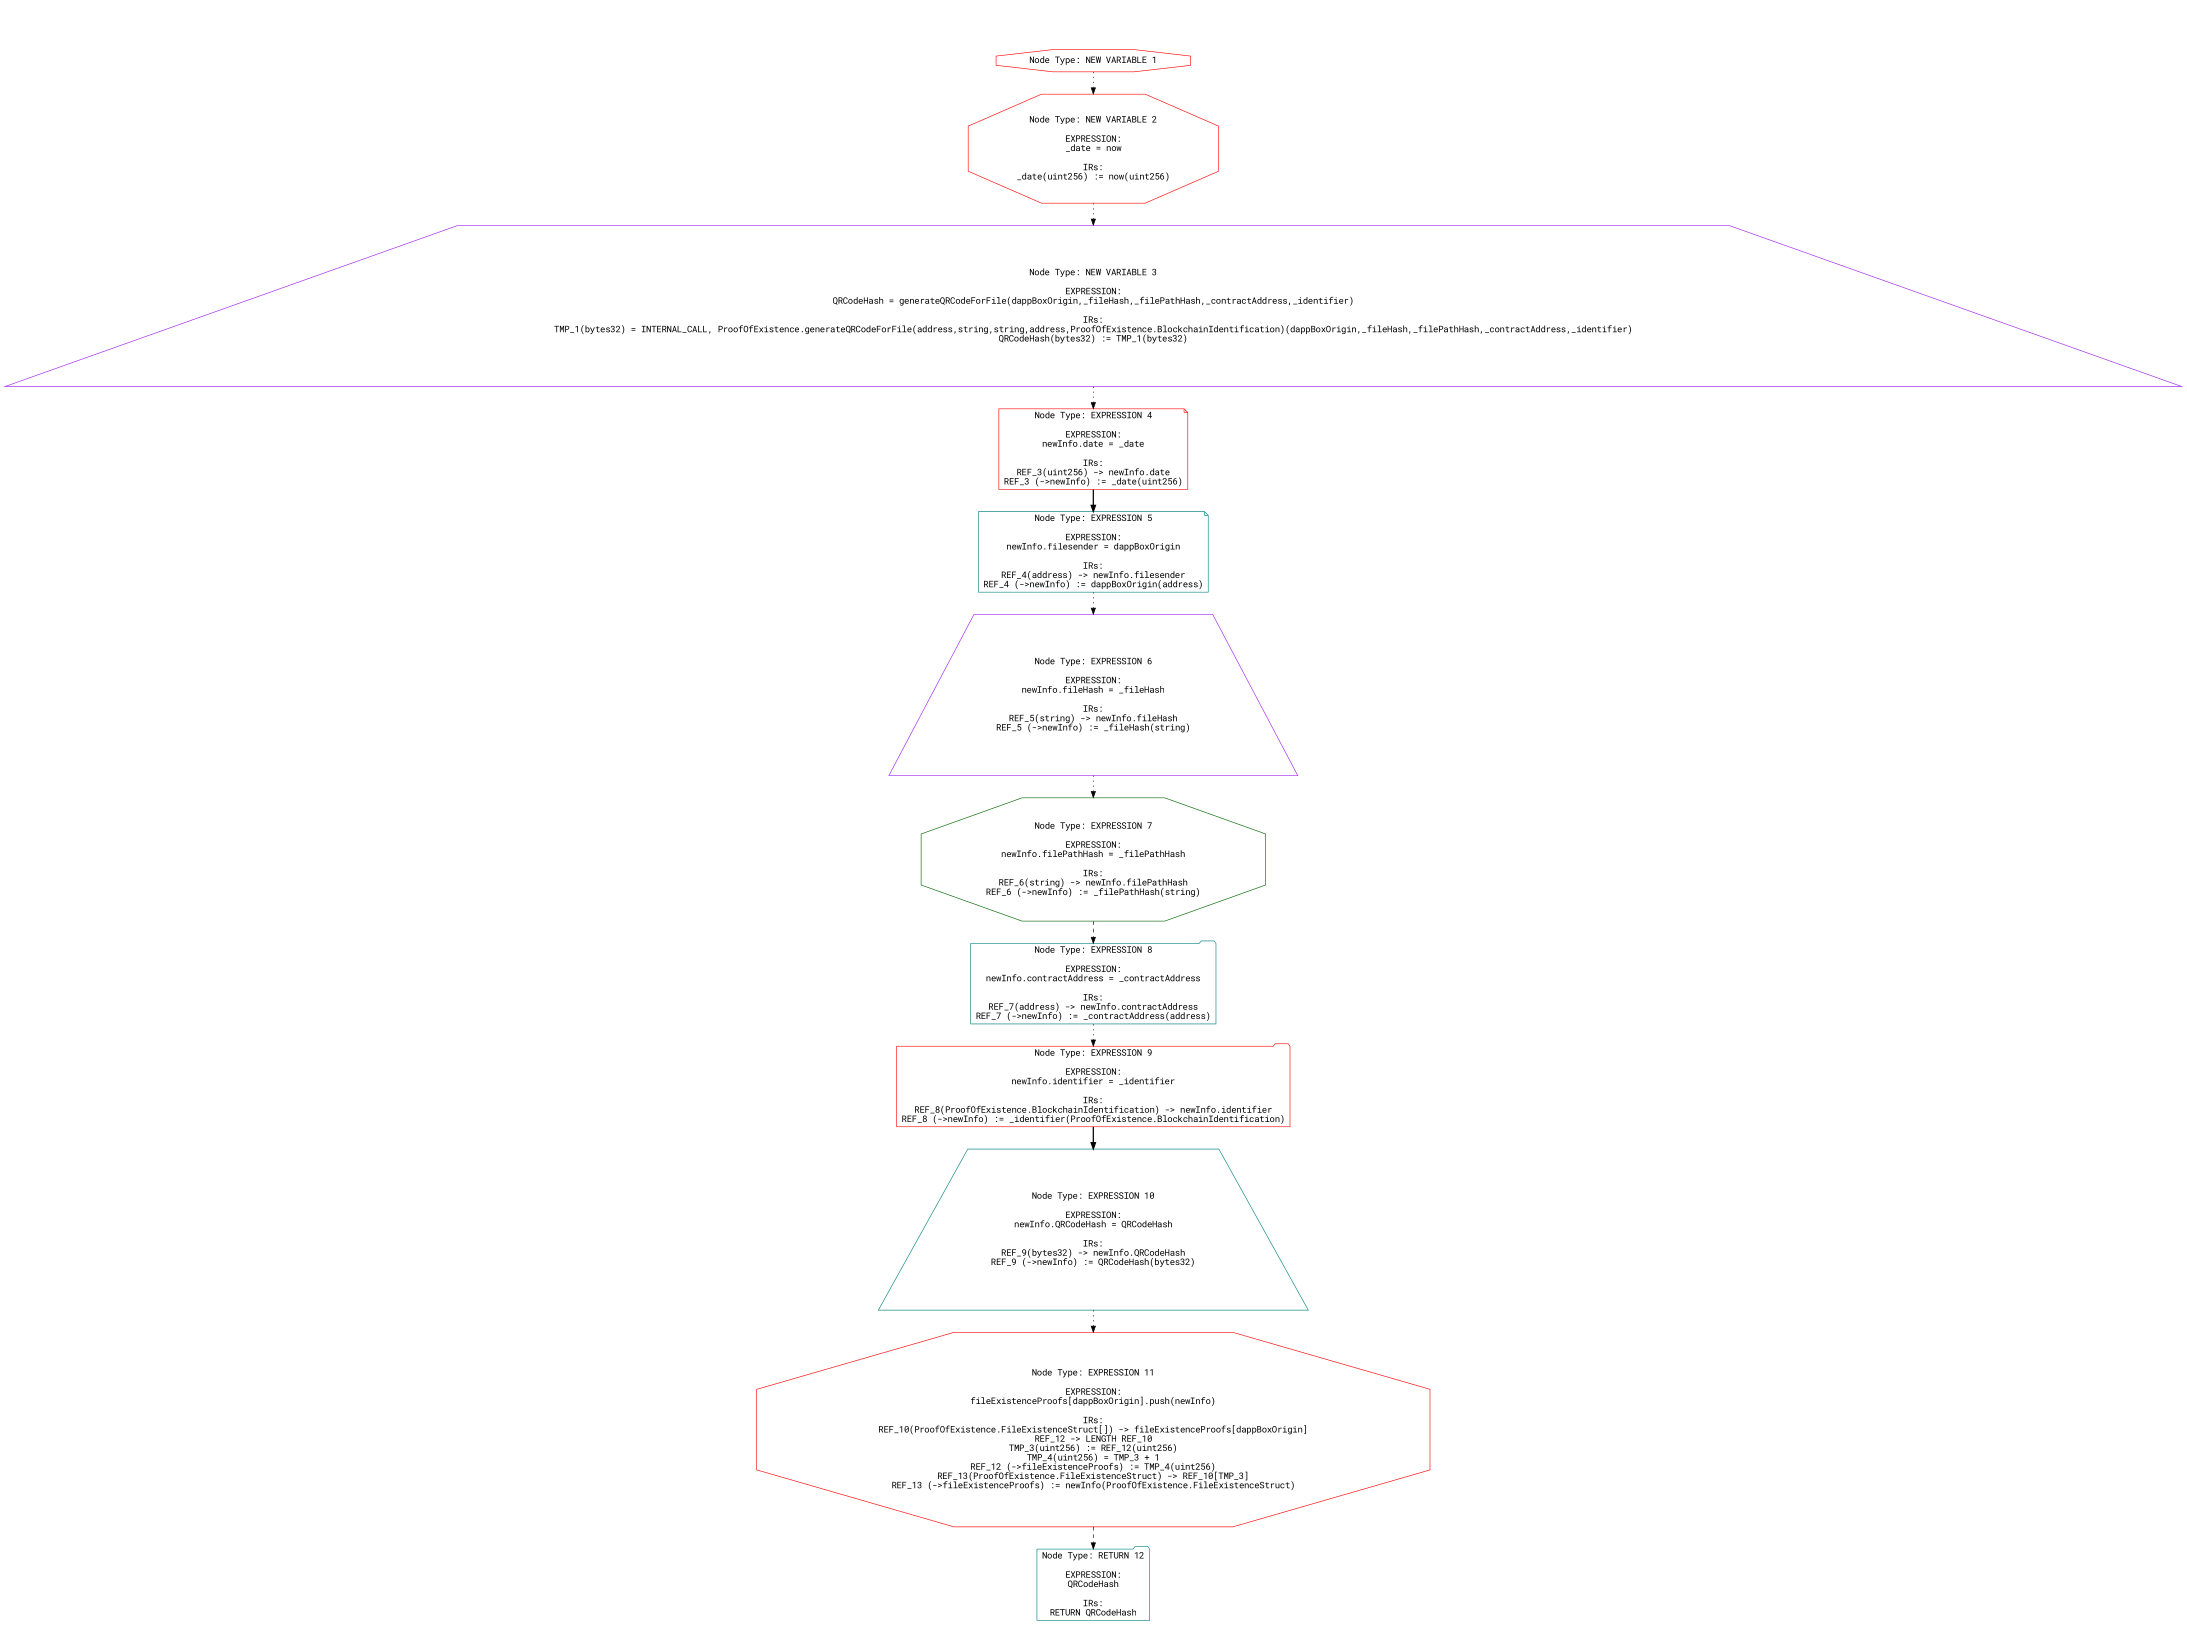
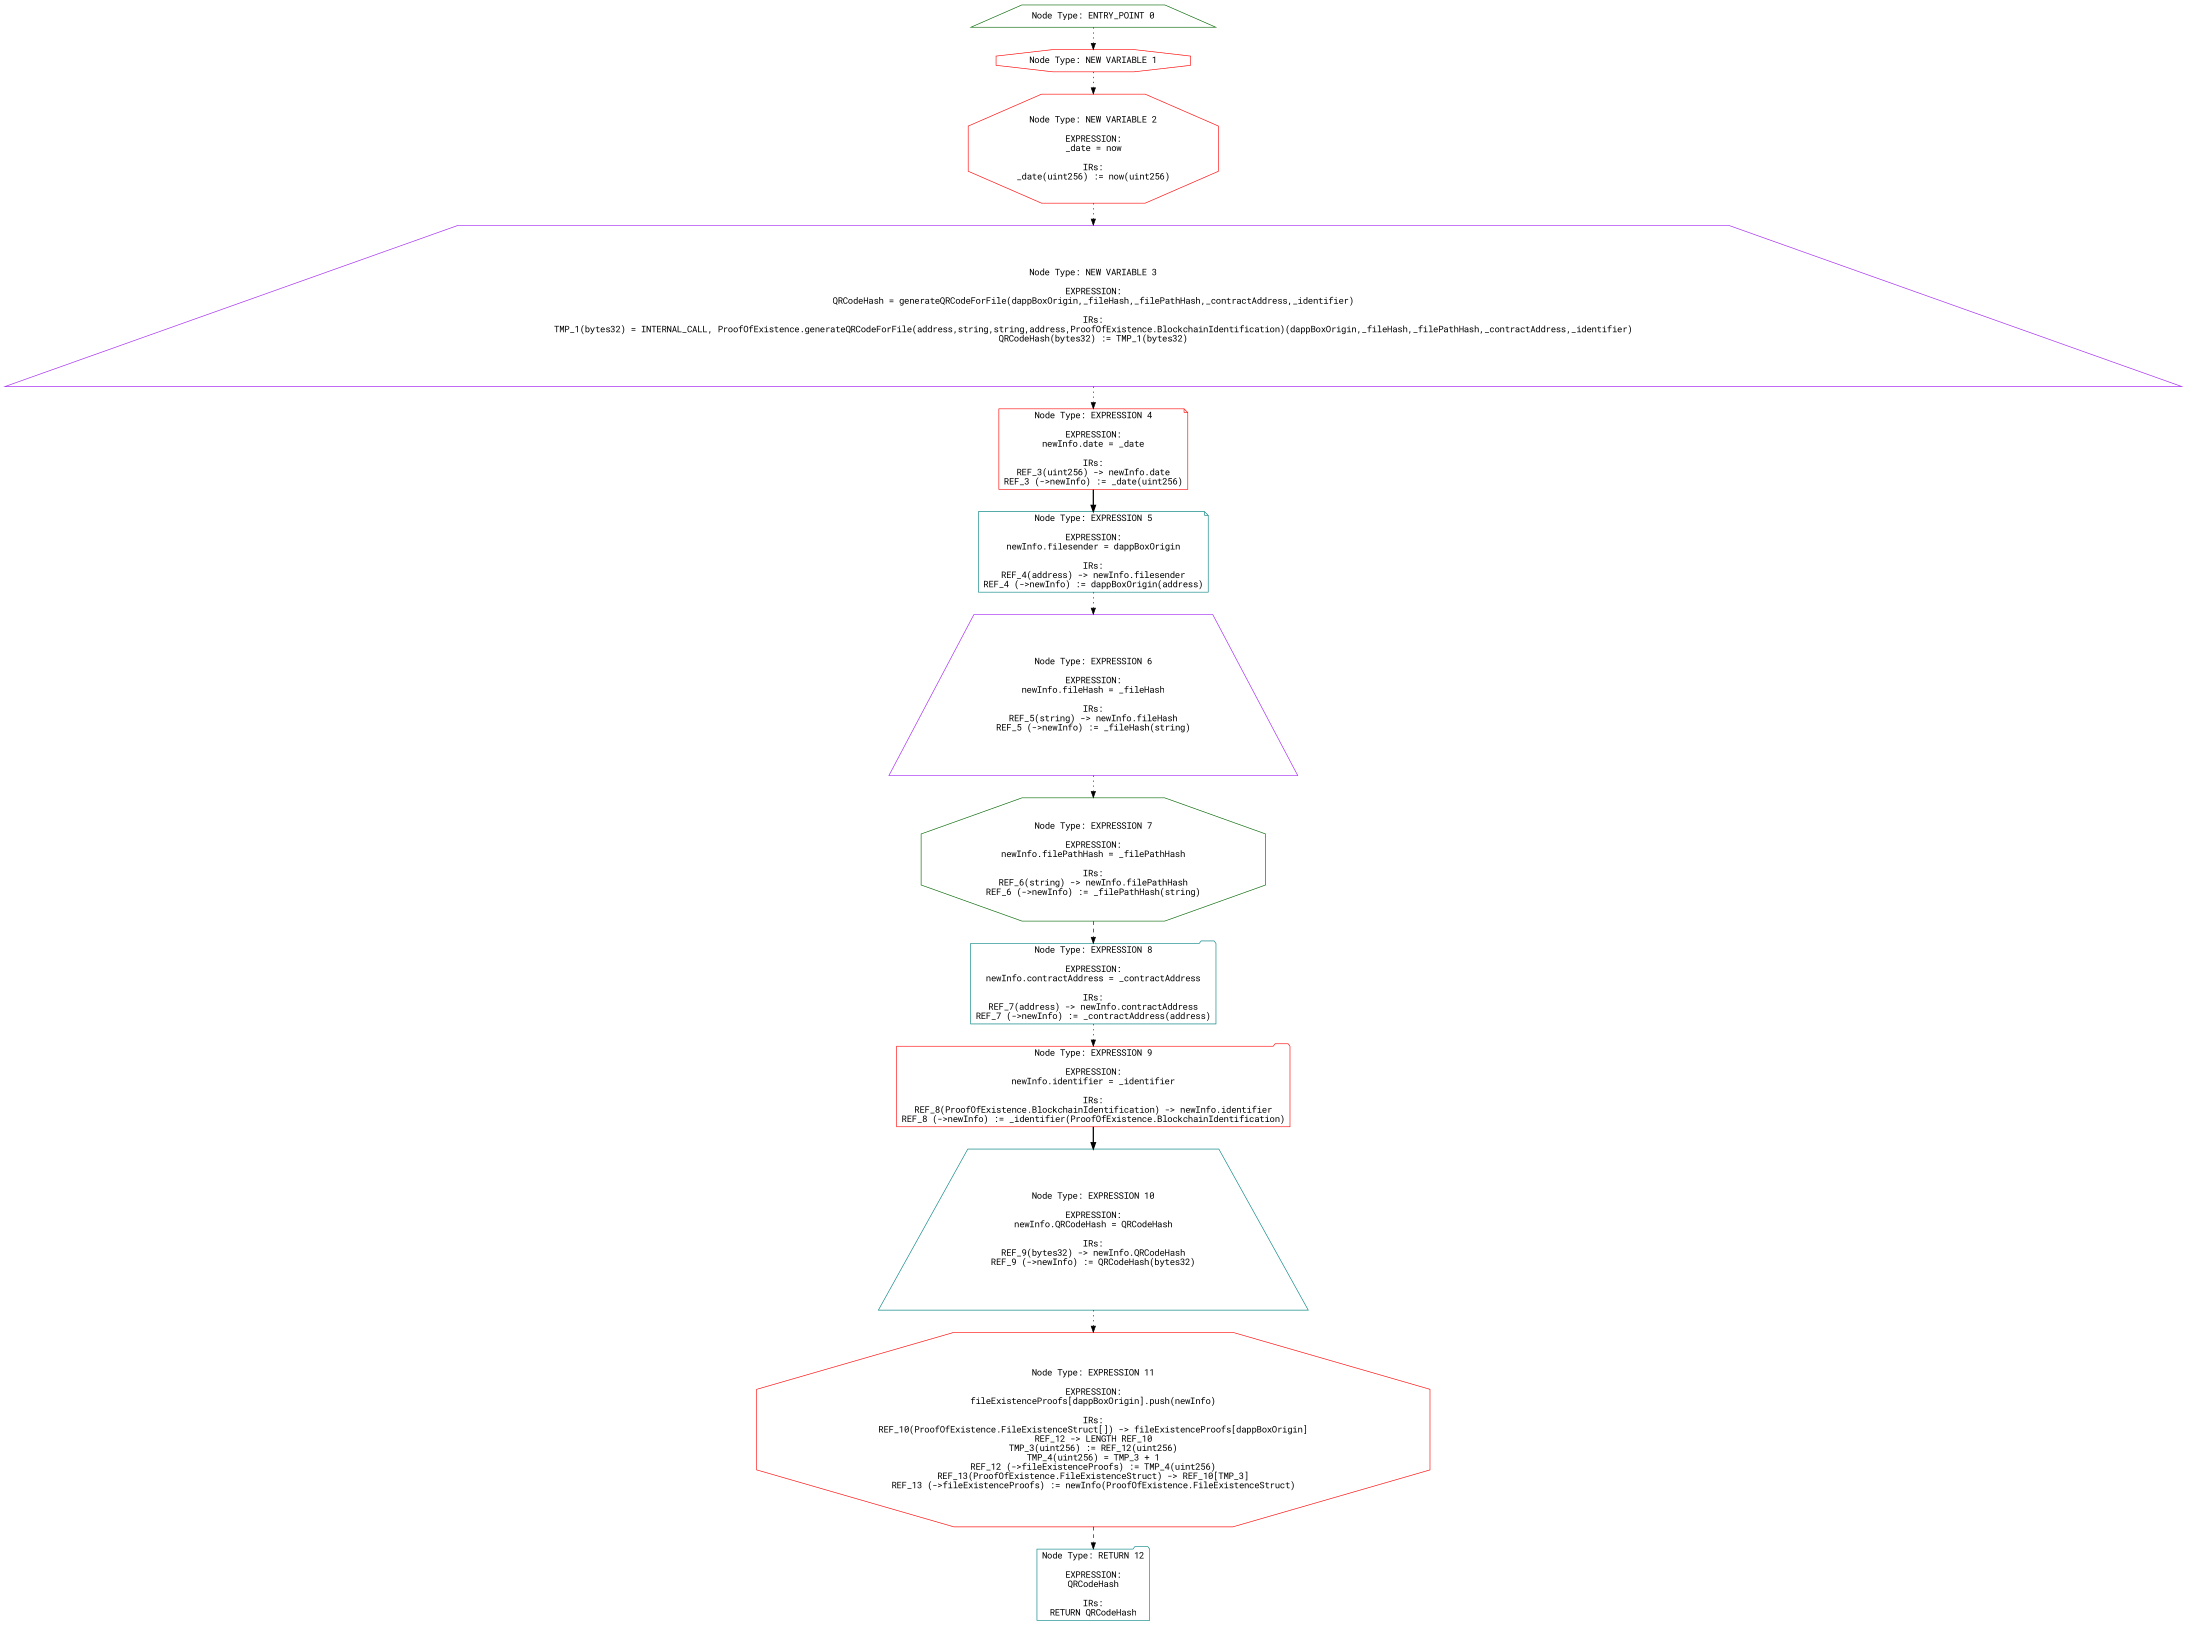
none -> (1093, 16)
